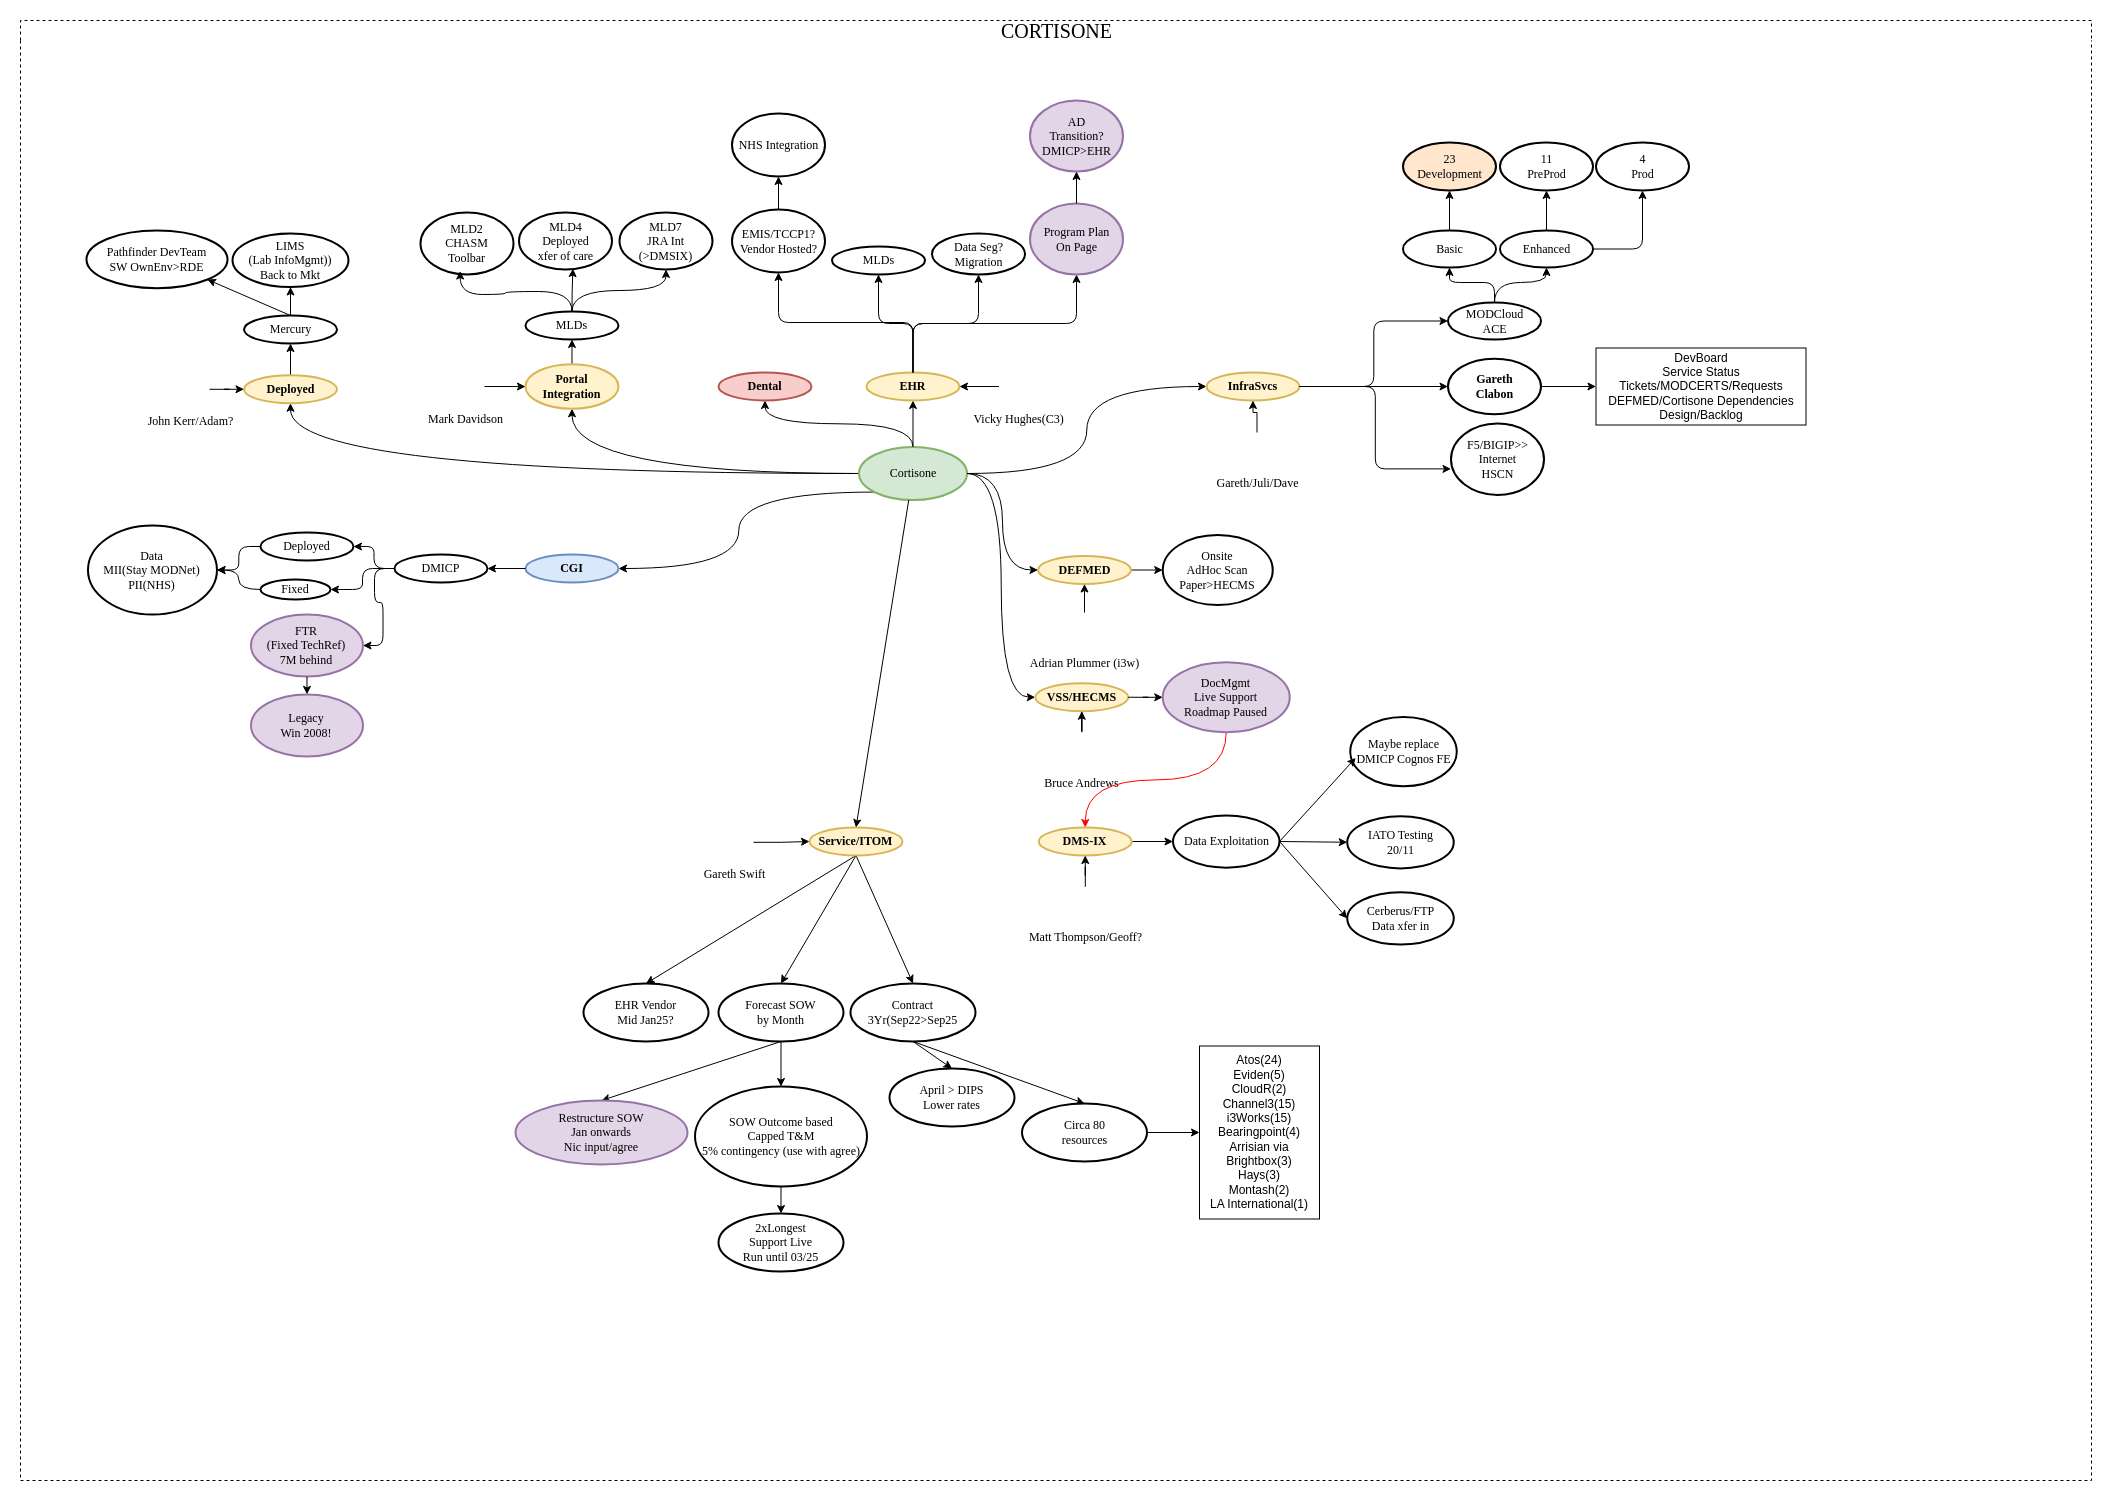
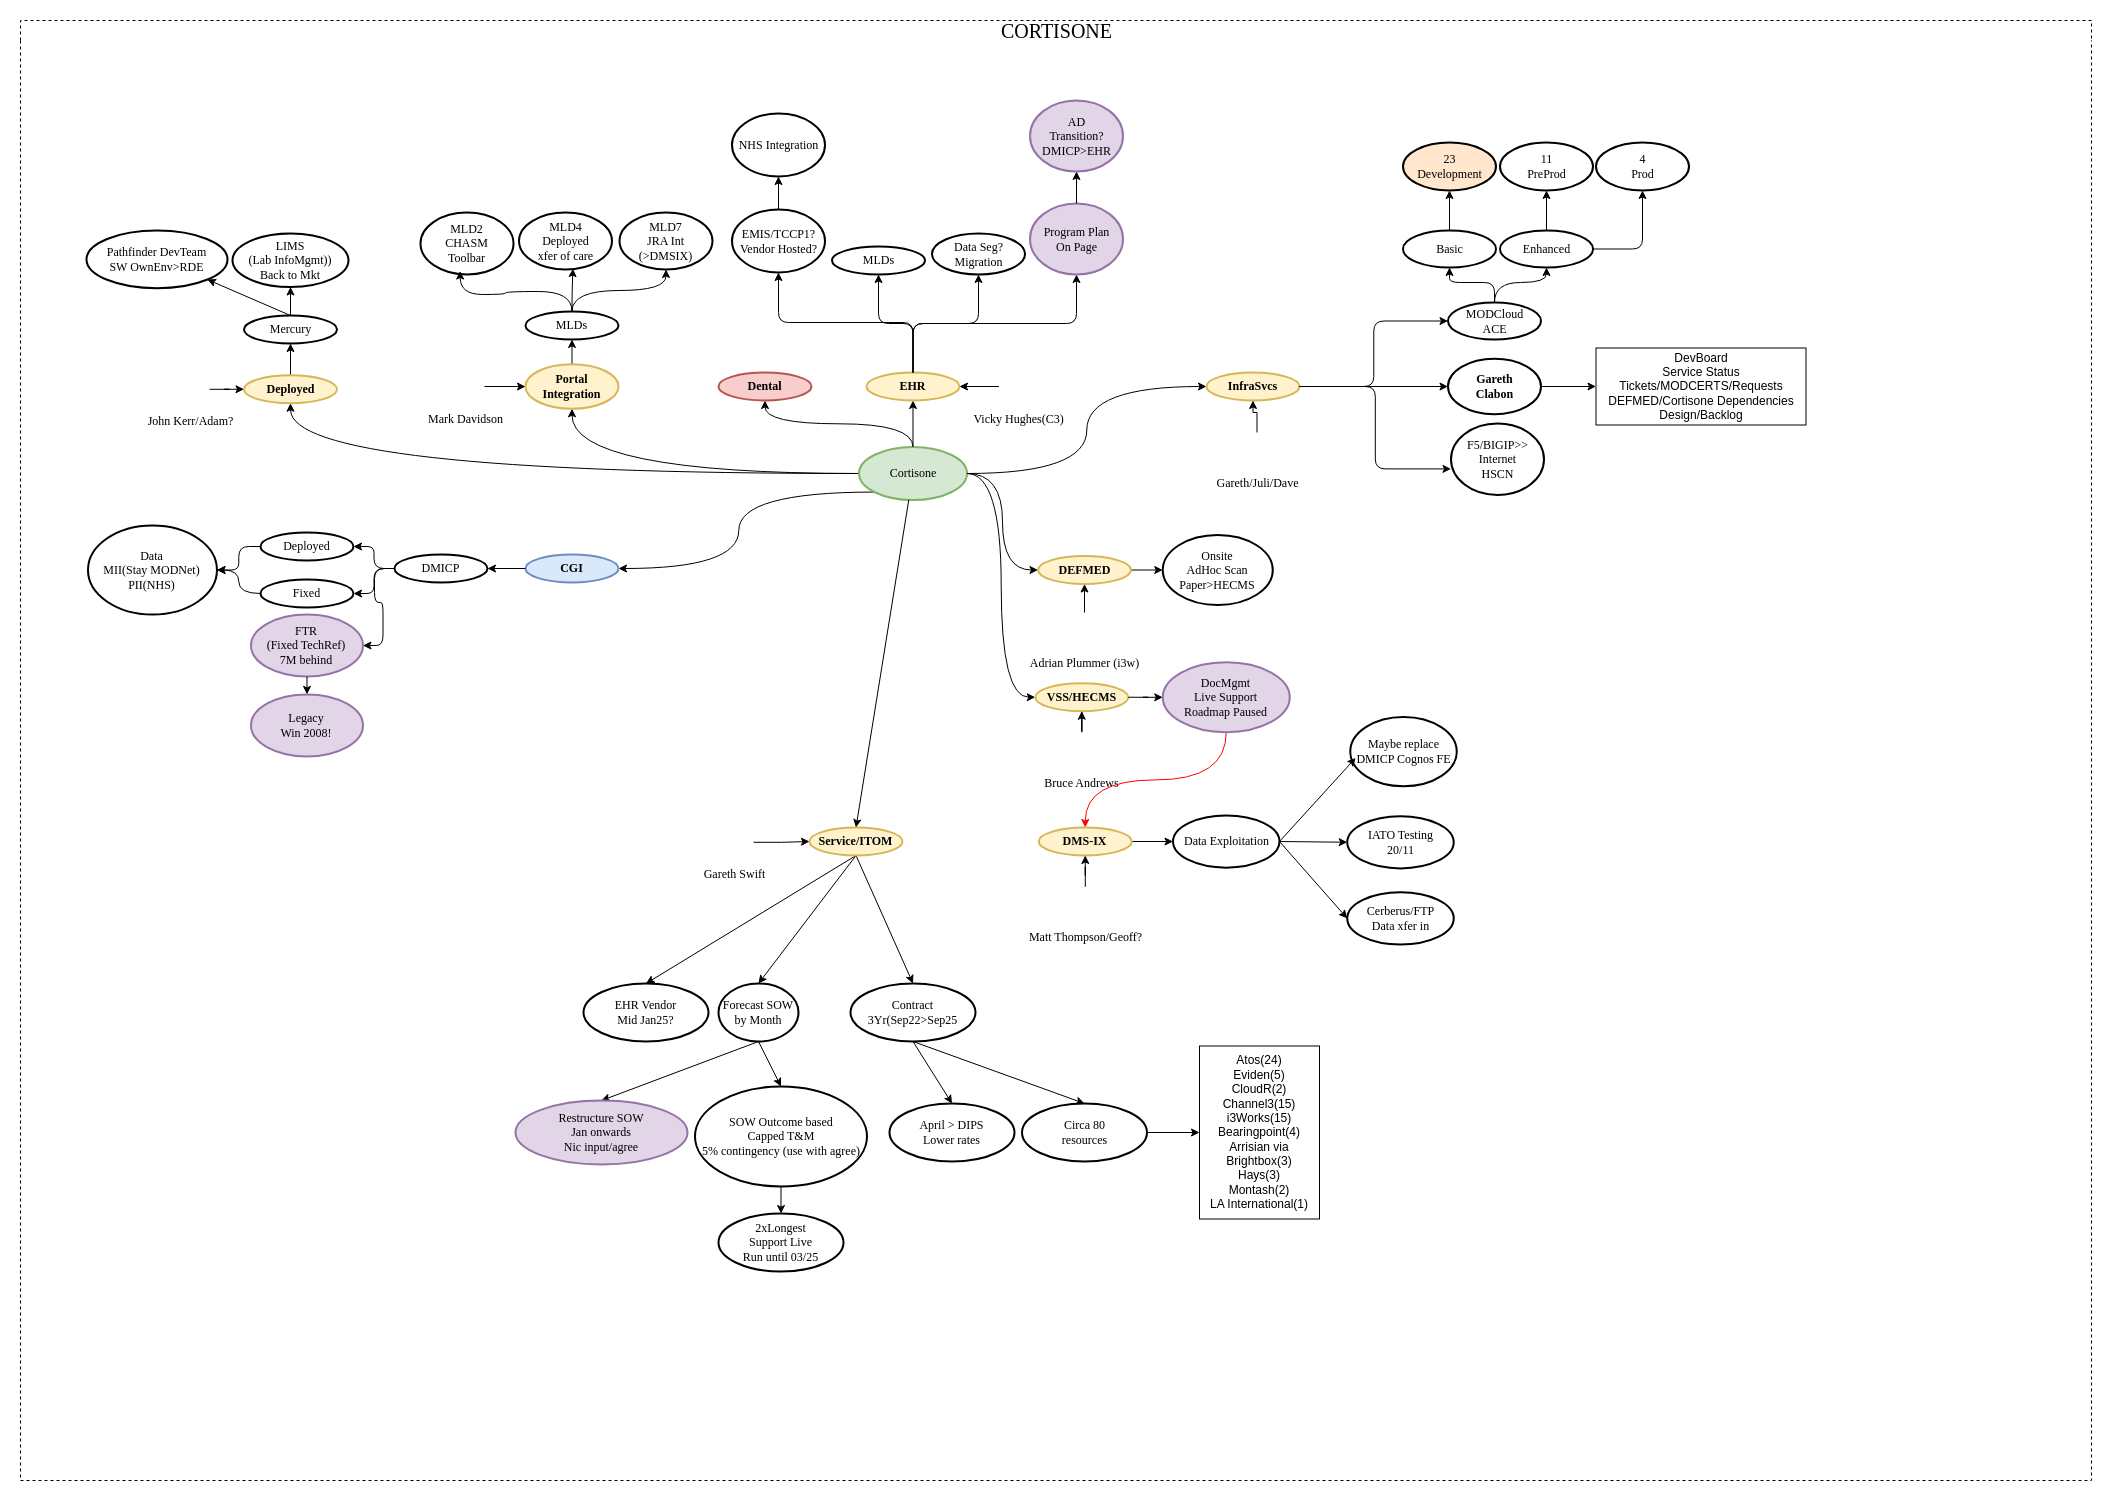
(295, 590) -> (307, 594)
(781, 1013) -> (759, 1013)
(952, 1098) -> (952, 1133)
